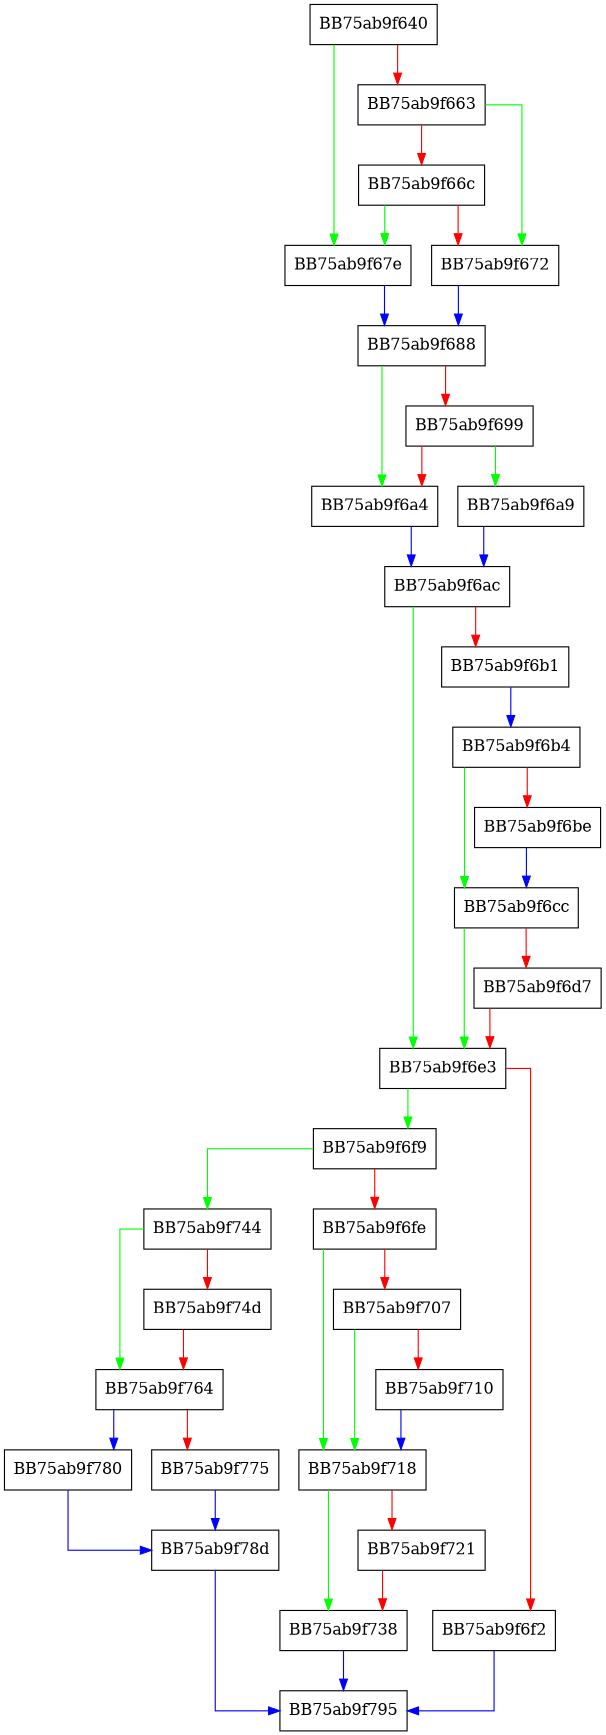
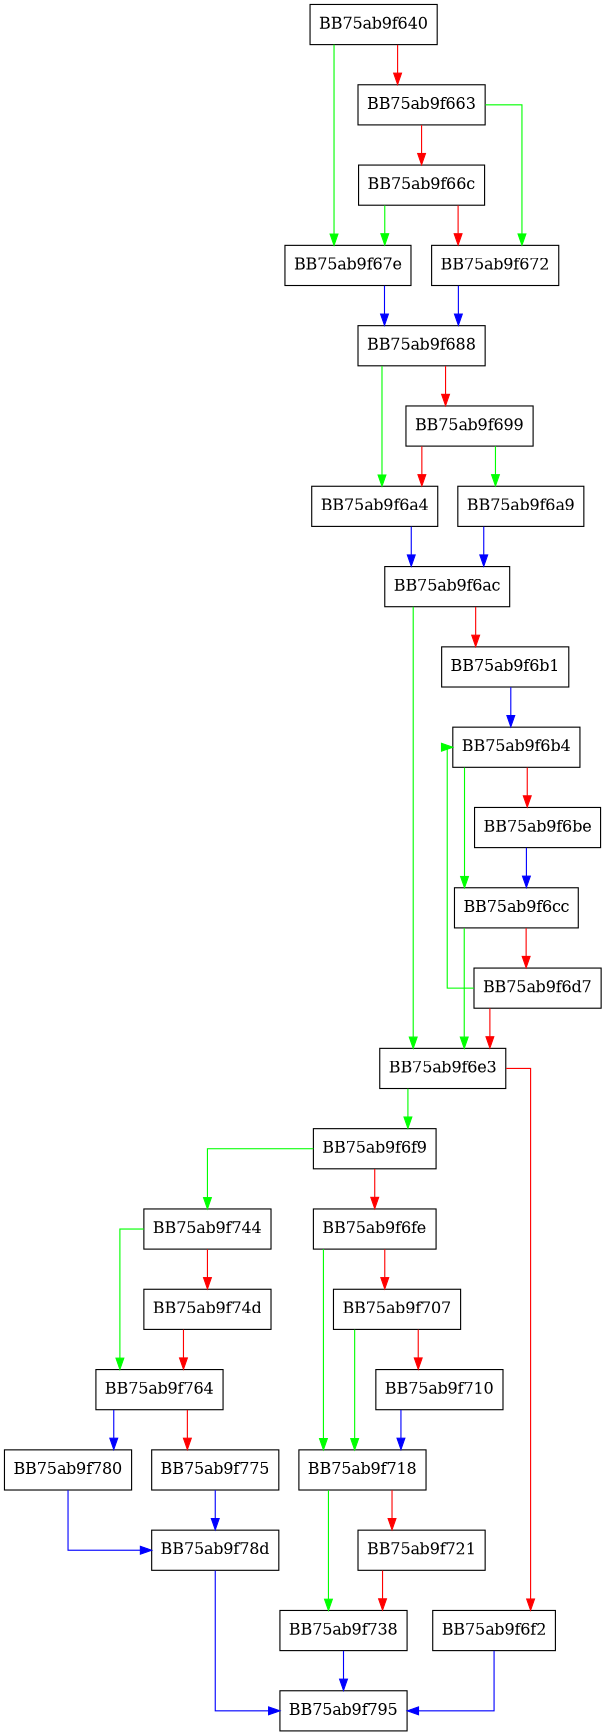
none -> (447, 881)
